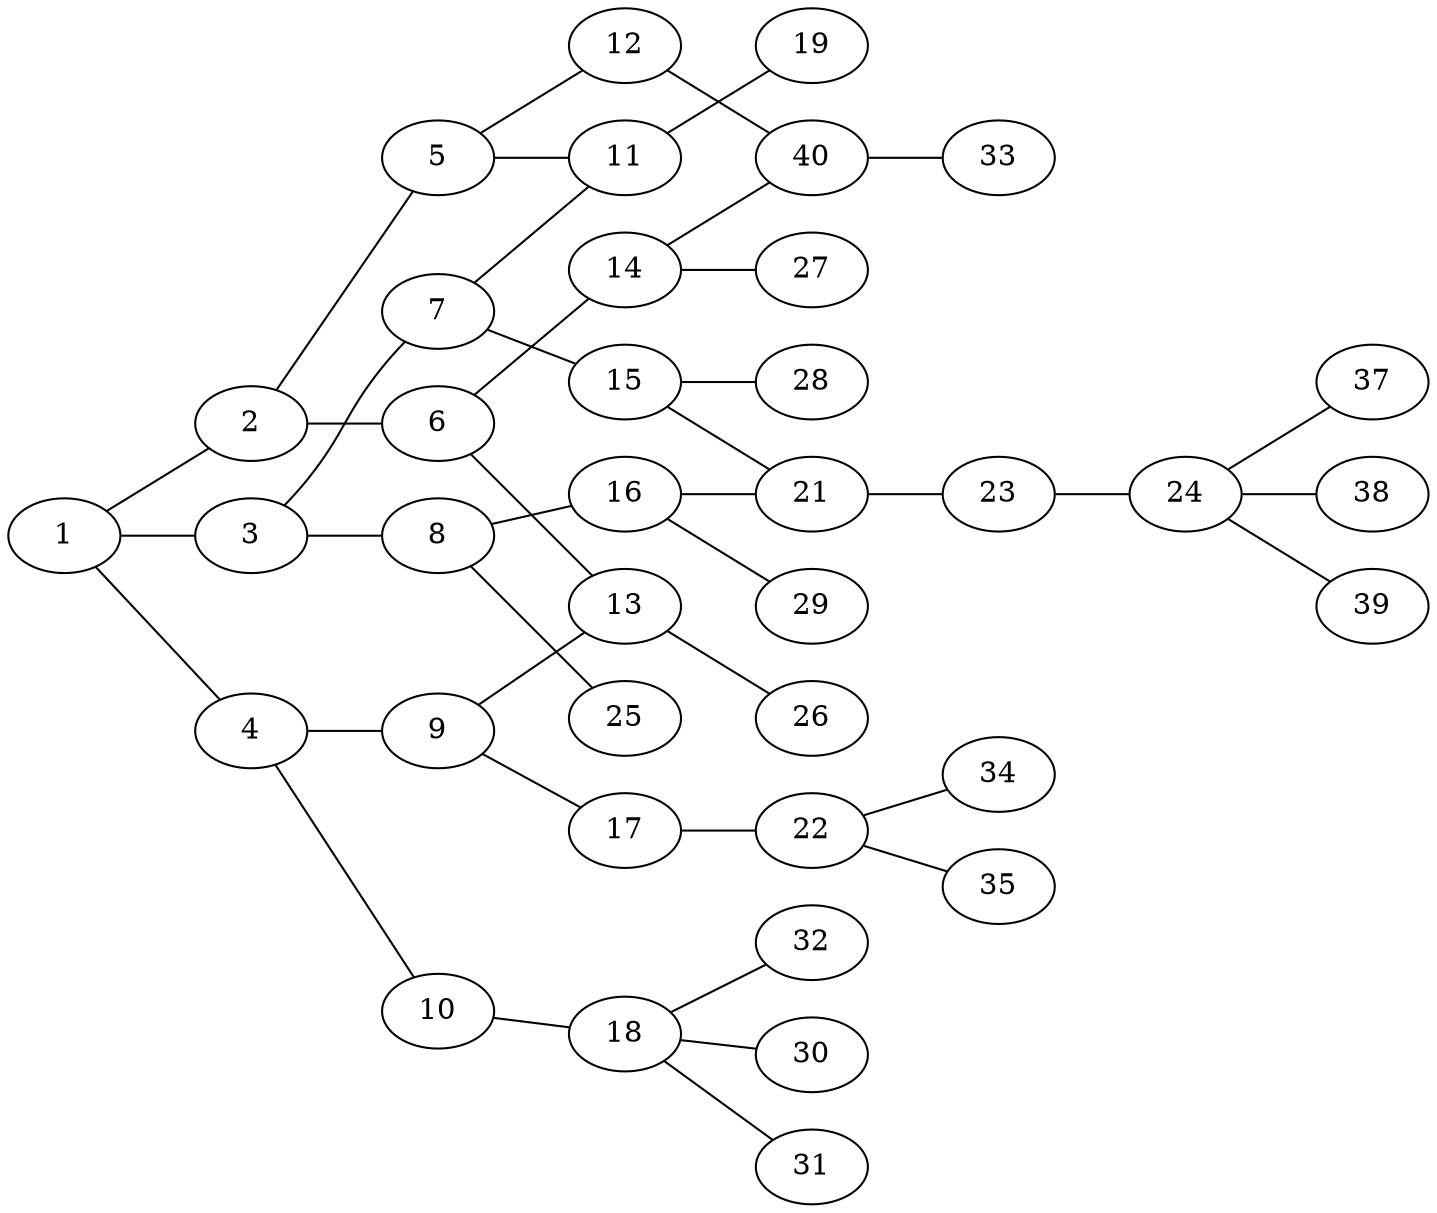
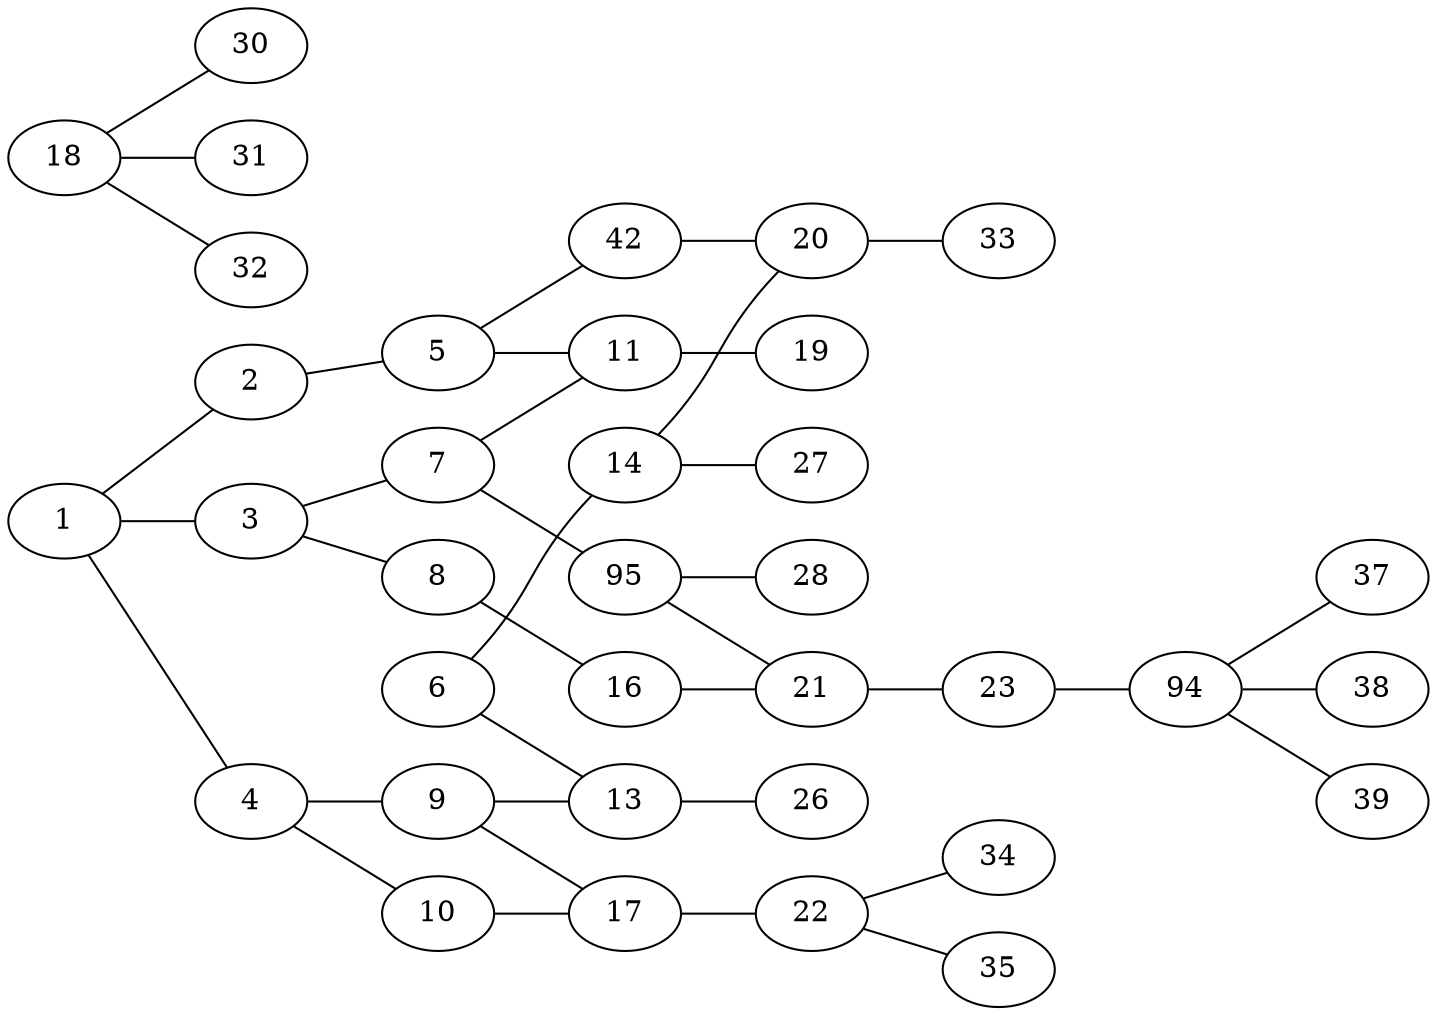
(625, 46) -> (625, 241)
(812, 158) -> (812, 241)
(625, 382) -> (625, 577)
(330, 424) -> none
(1186, 494) -> (1186, 689)
(812, 606) -> none
(625, 718) -> none
(532, 1023) -> (532, 914)
